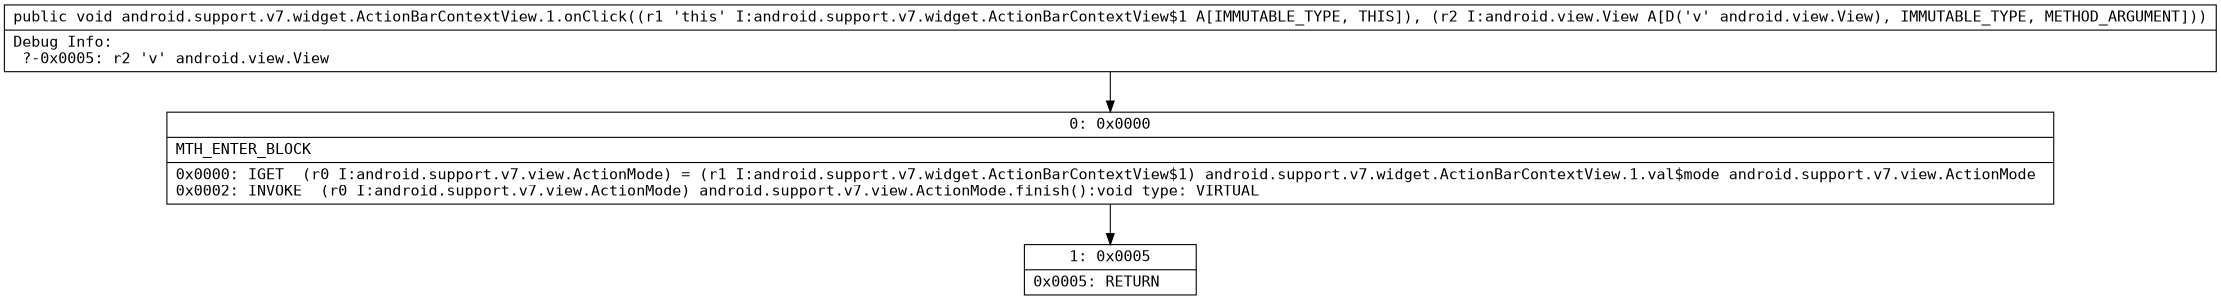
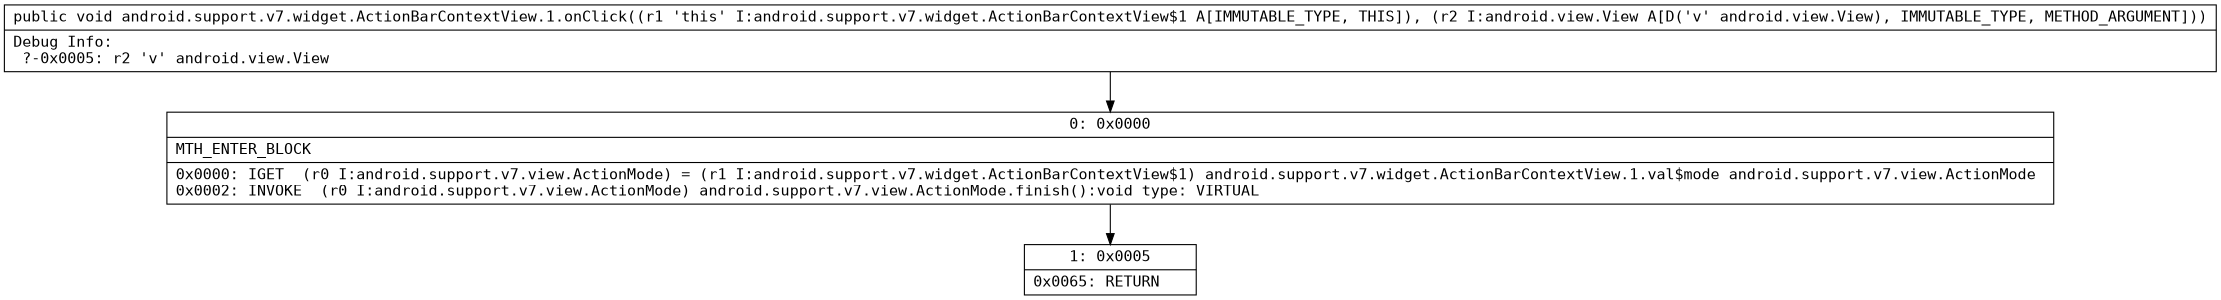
(1110, 282) -> (1110, 282)
